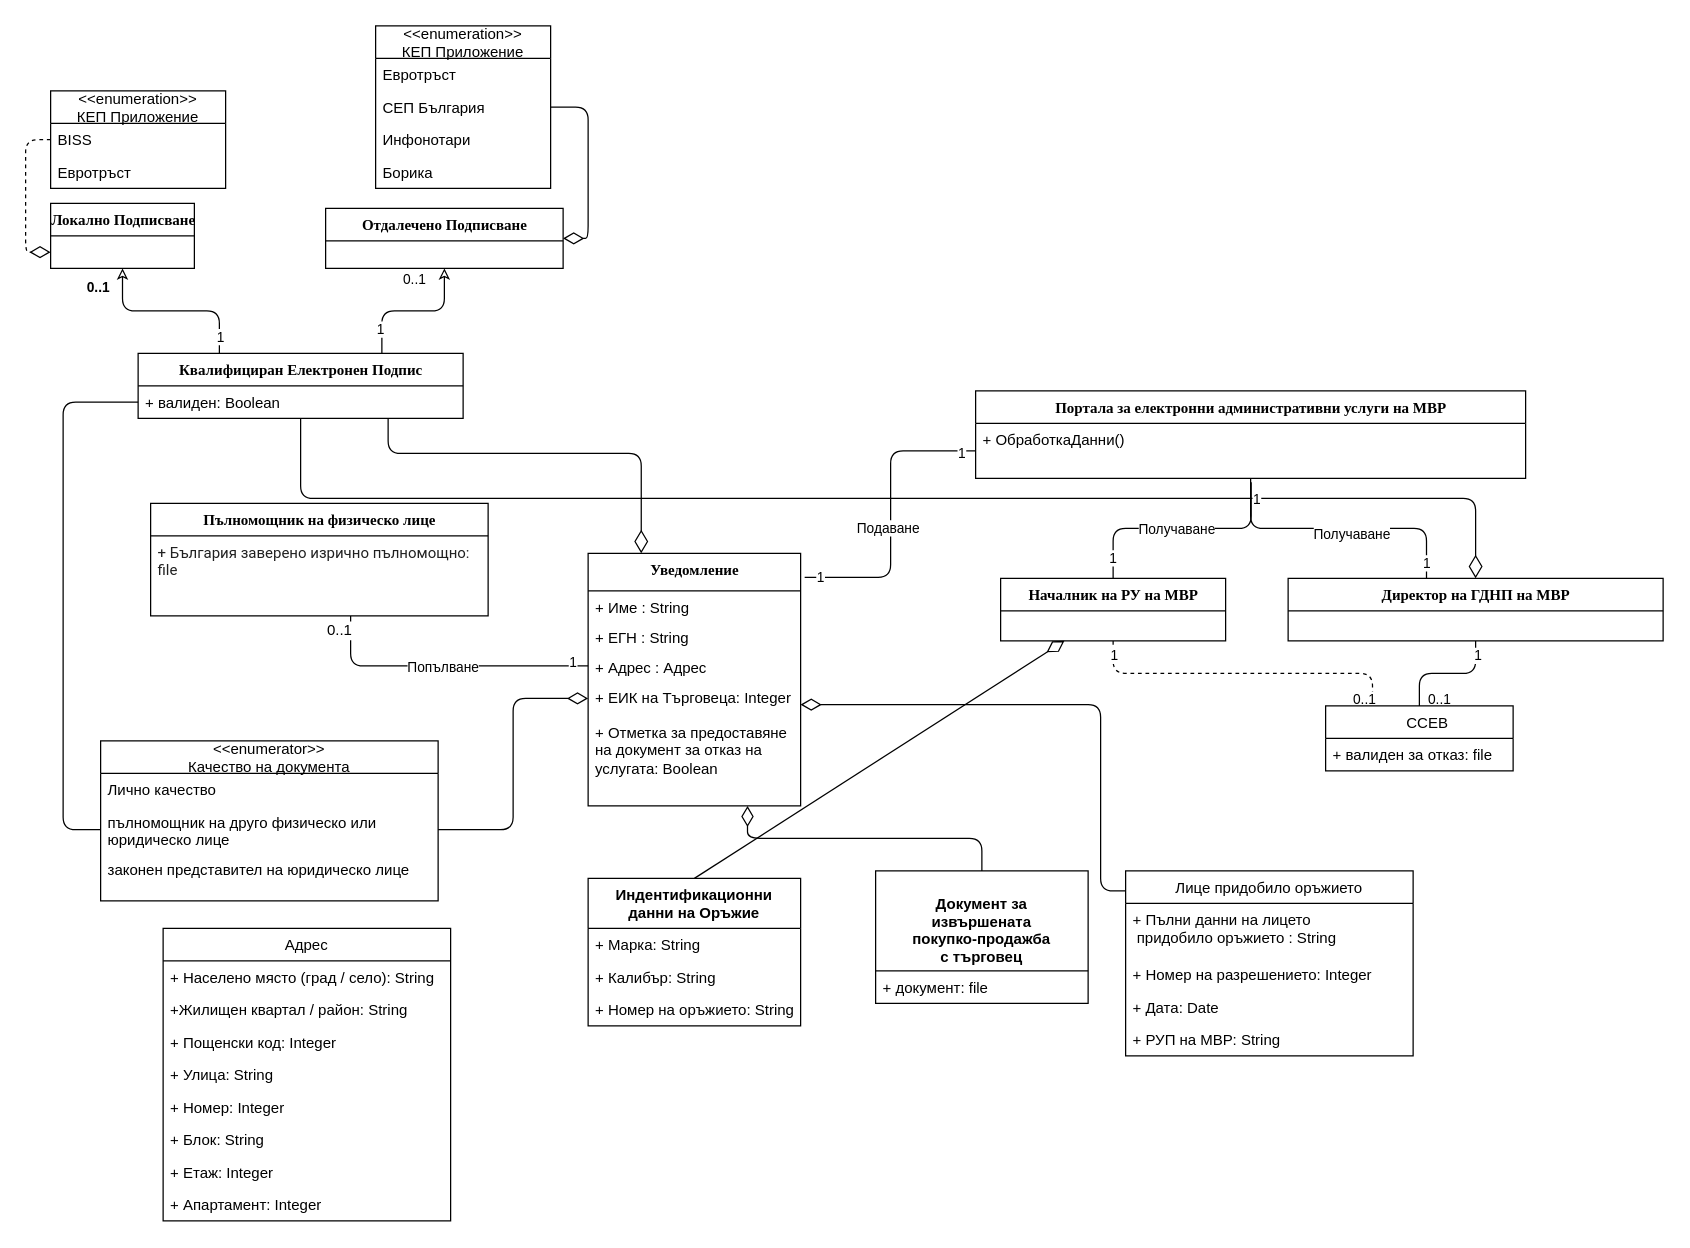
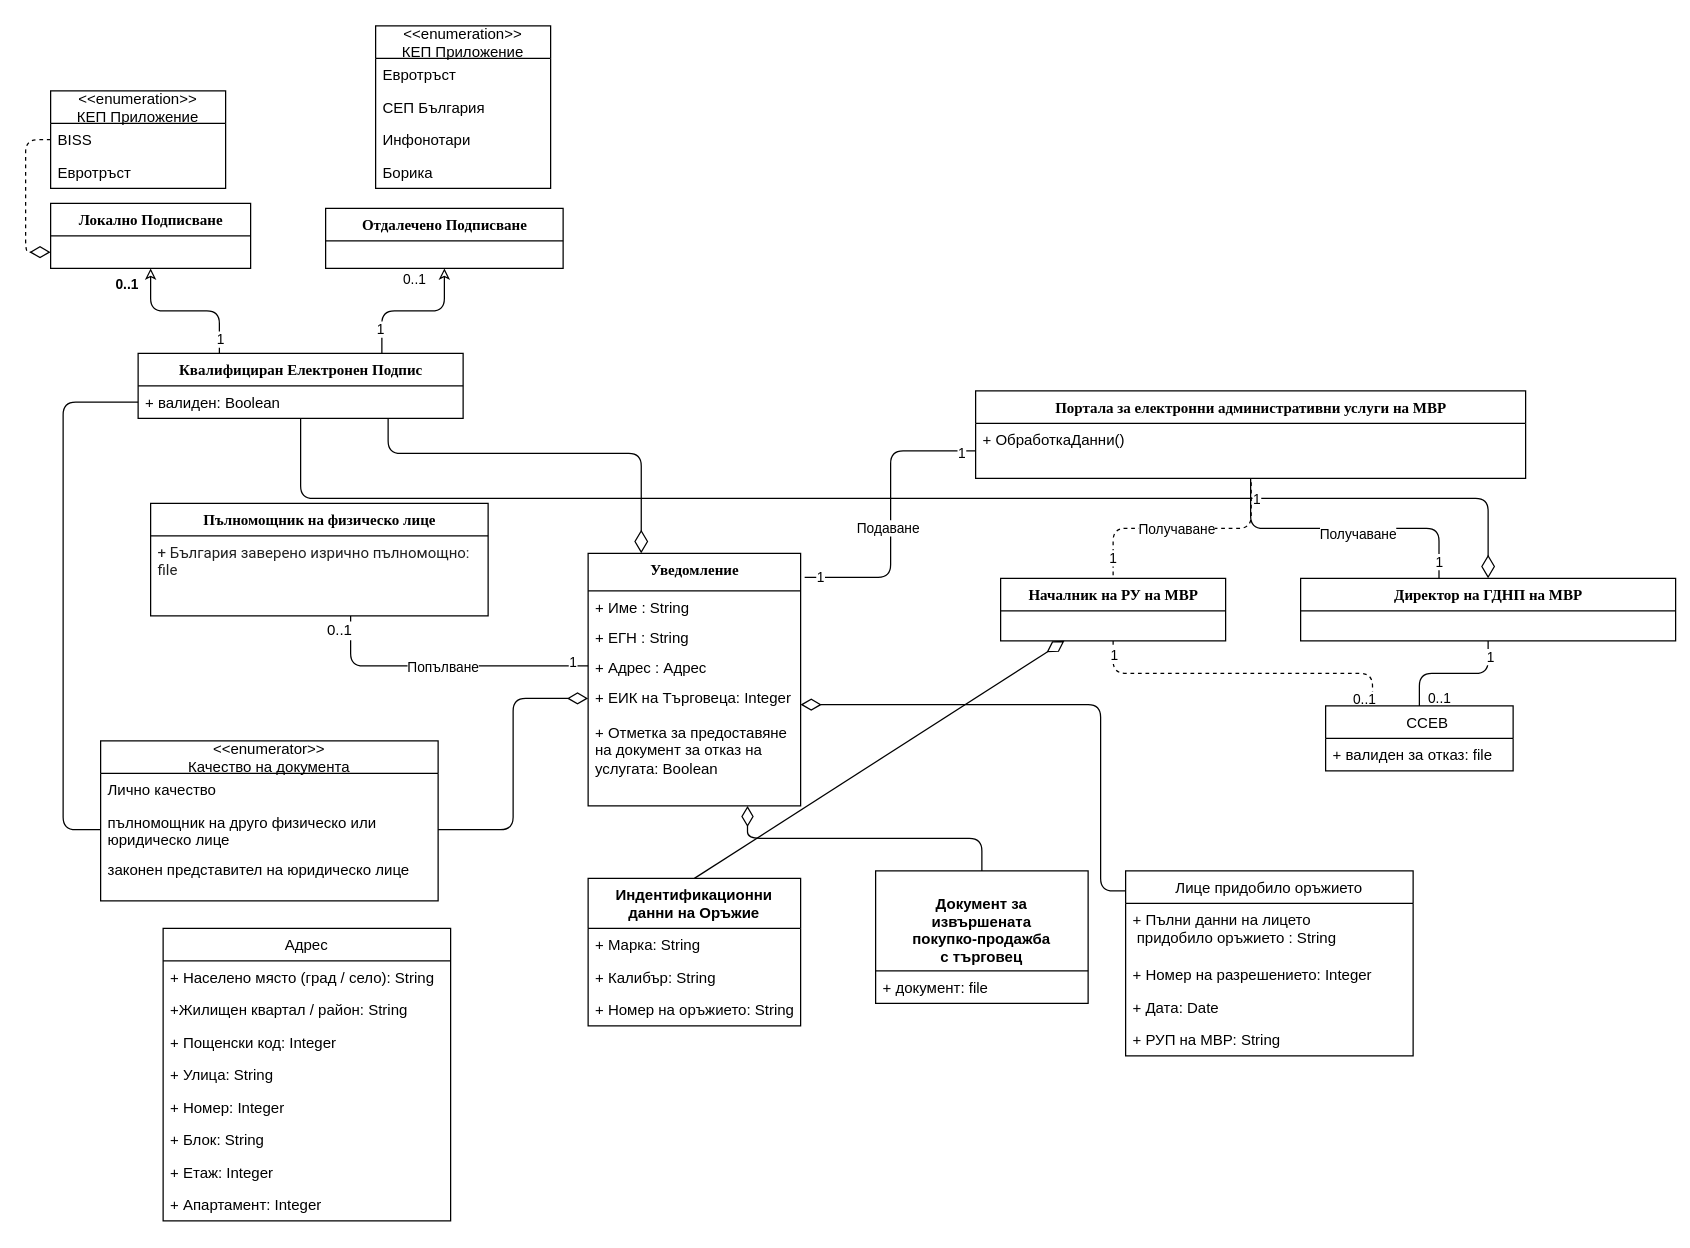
(588, 159) -> none
(123, 236) -> (151, 236)
(1121, 529) -> (1121, 529)
(1476, 609) -> (1488, 609)
